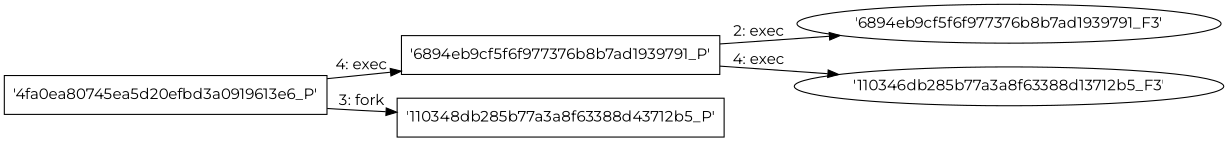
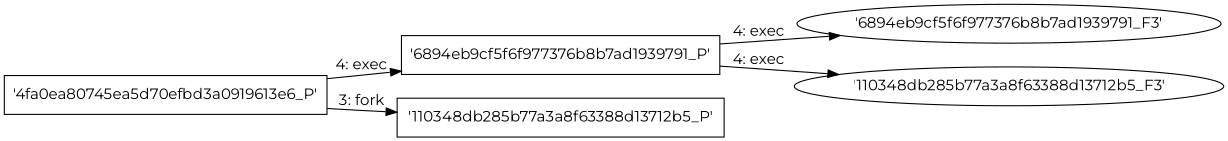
(759, 32) -> (759, 32)
(1009, 86) -> (1009, 86)
(166, 95) -> (166, 95)
(561, 118) -> (561, 118)
